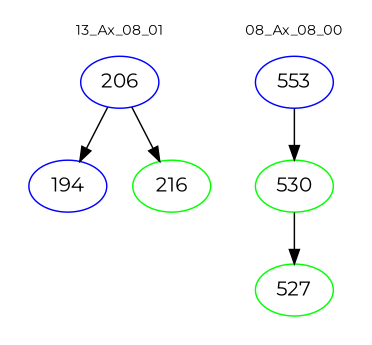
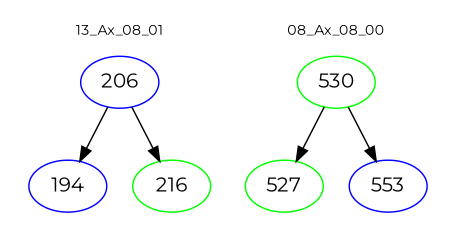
(294, 127) -> (359, 128)
